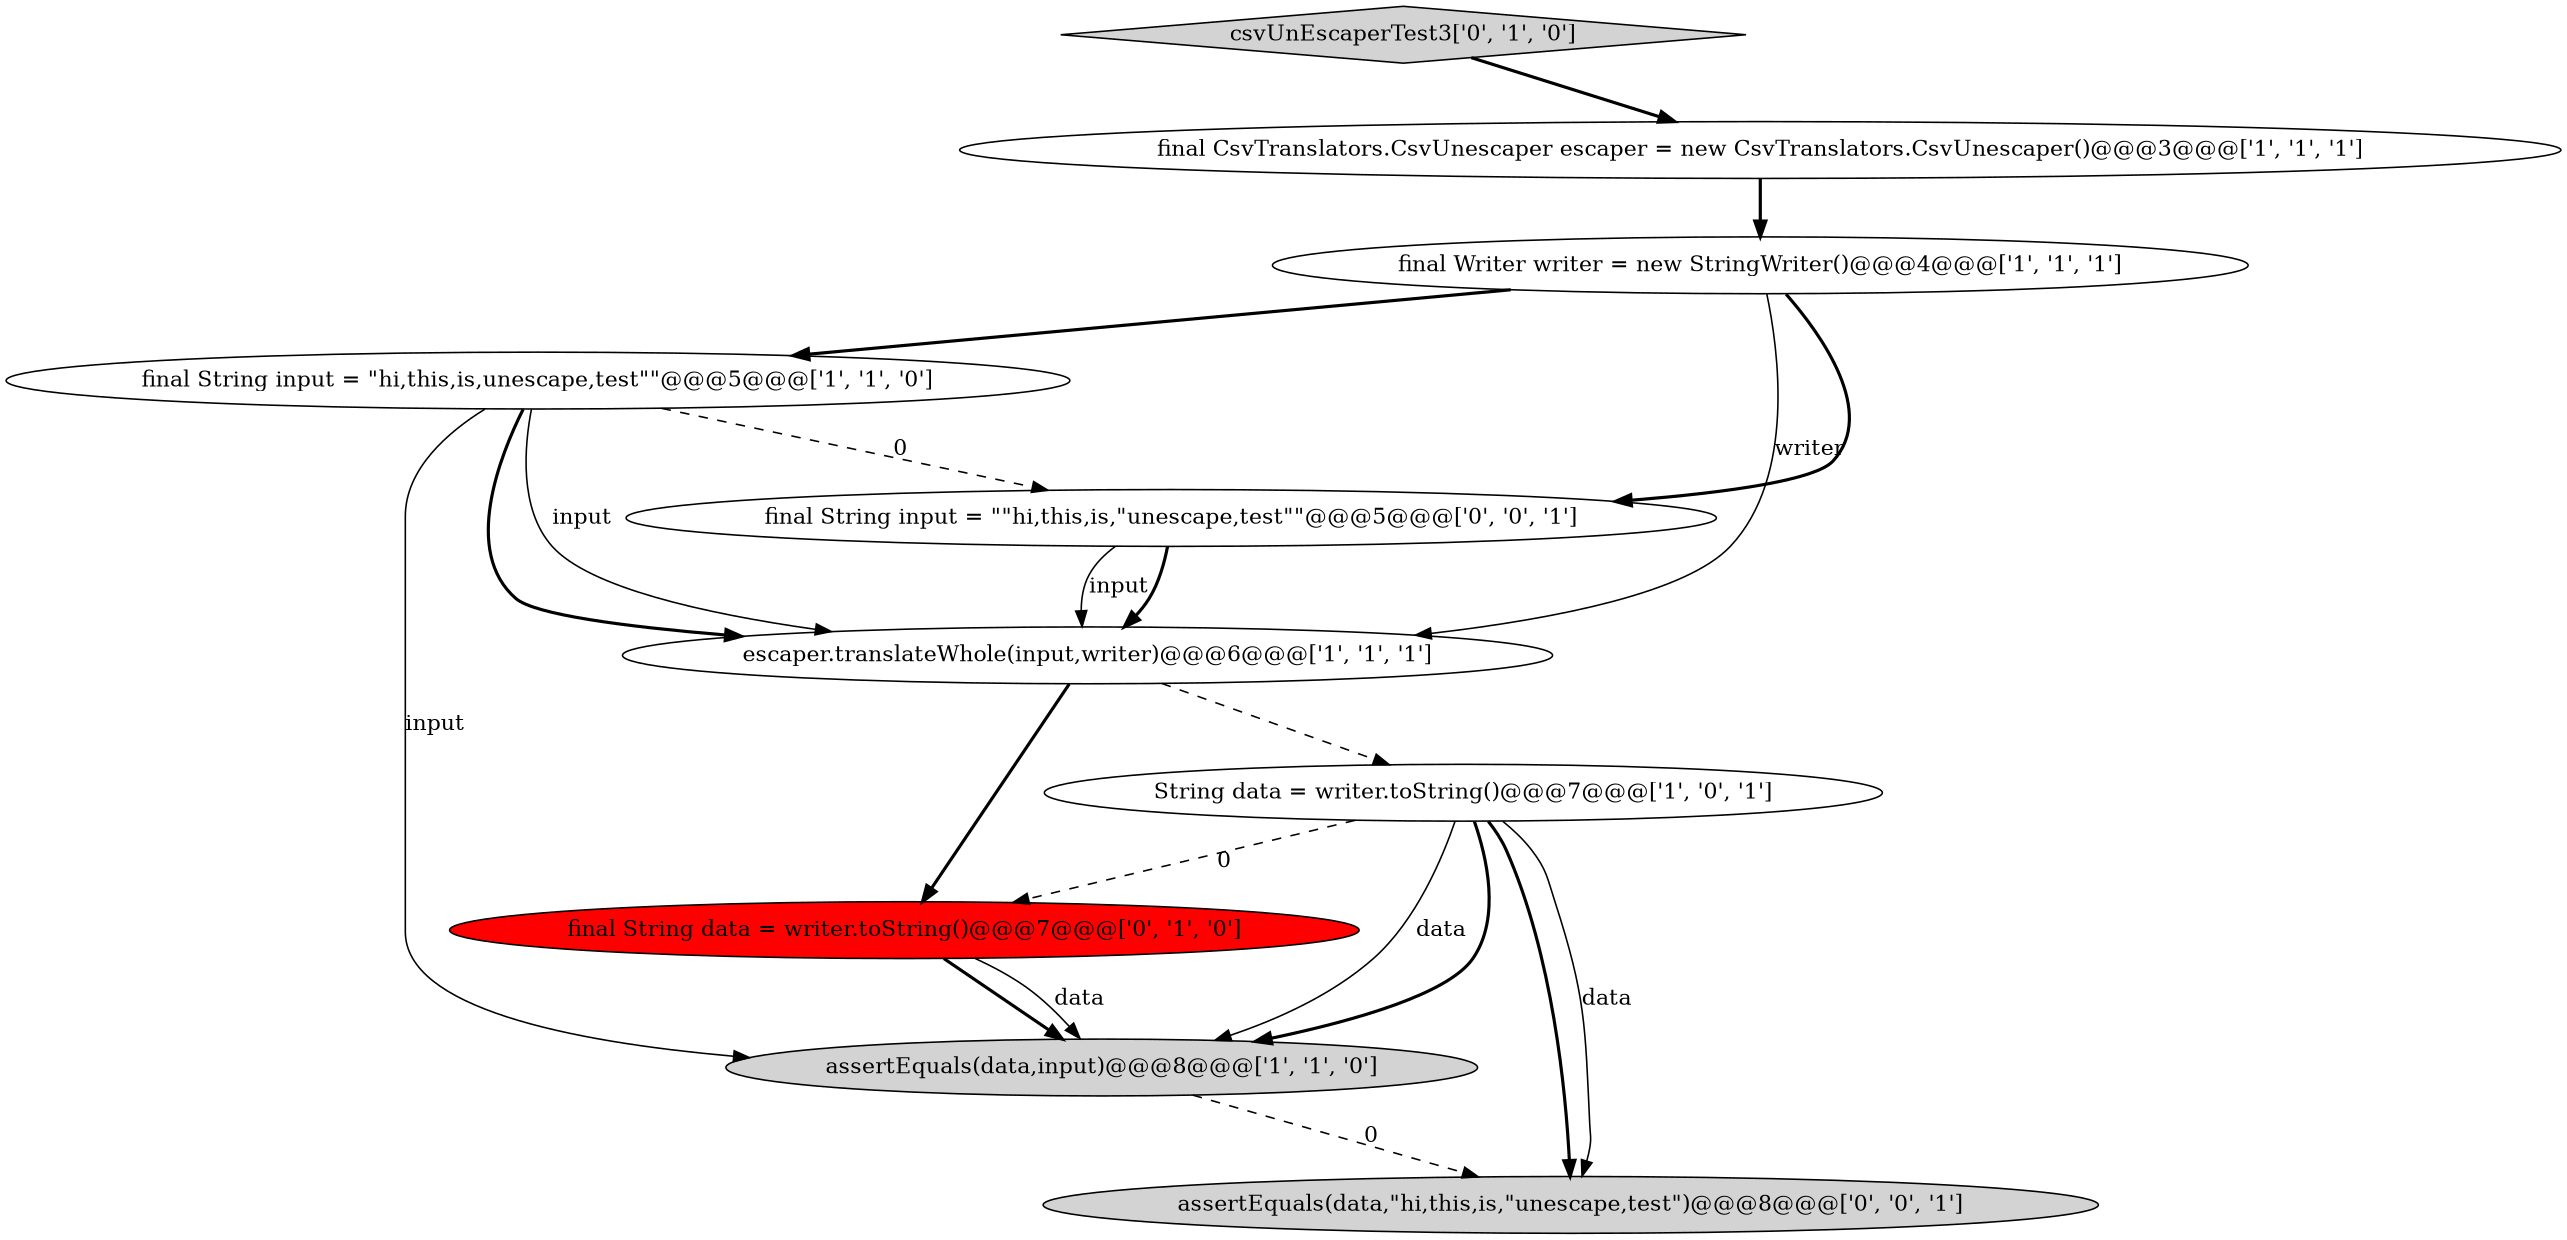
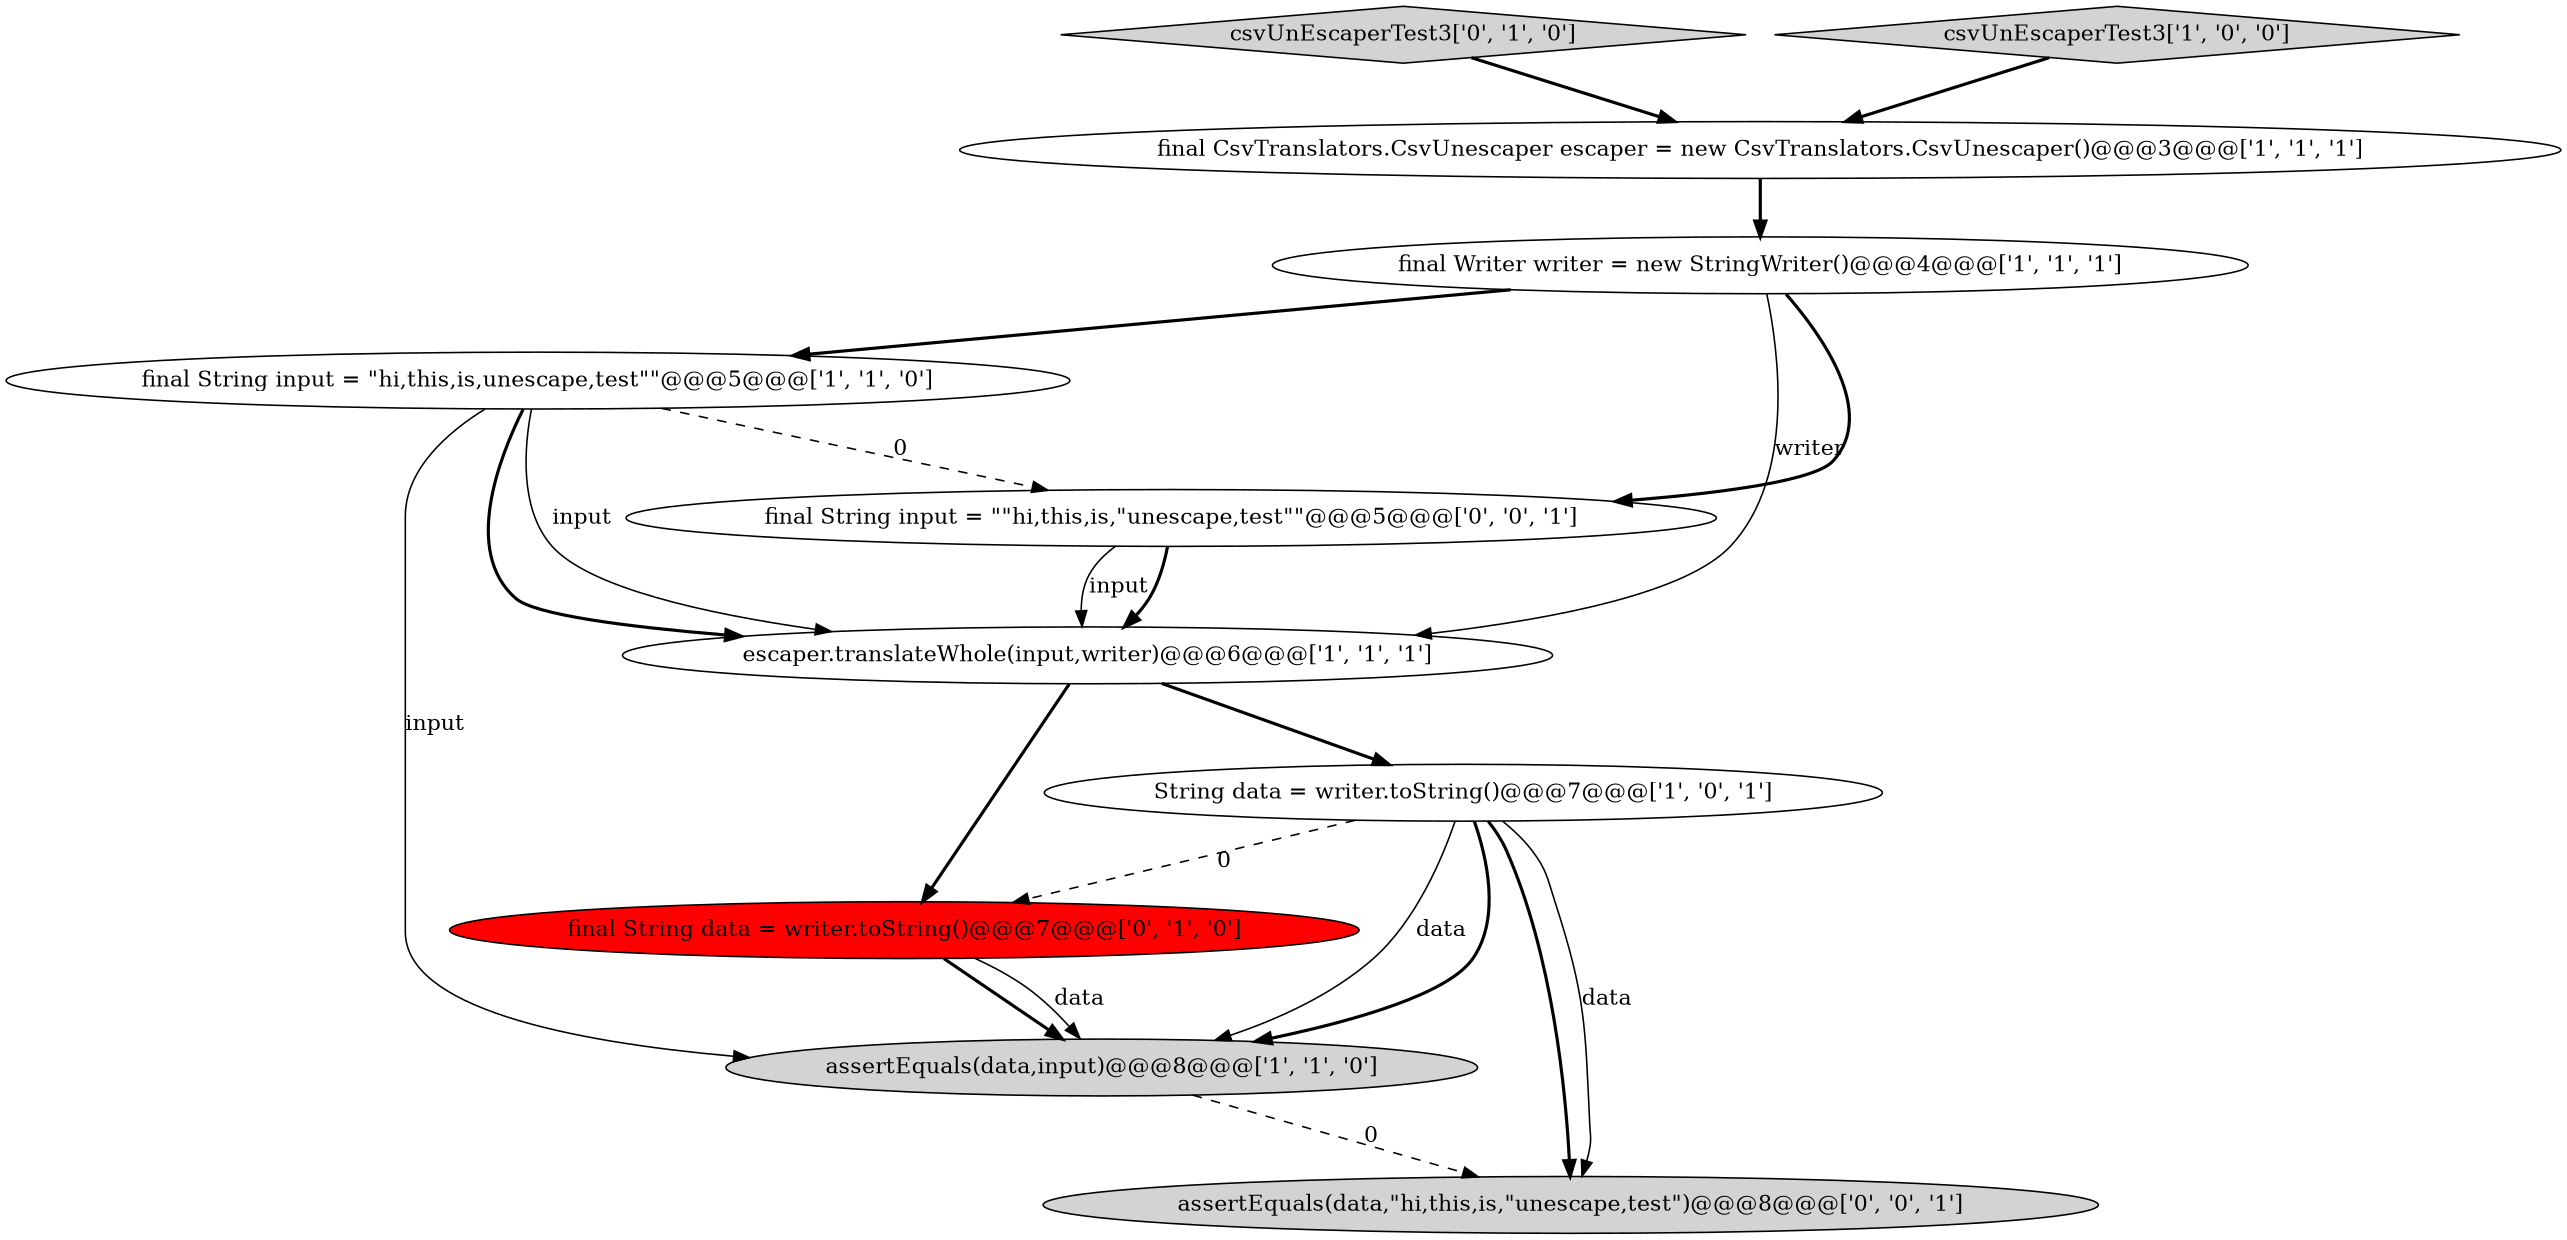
none -> (2117, 35)
(1268, 721) -> (1268, 721)
